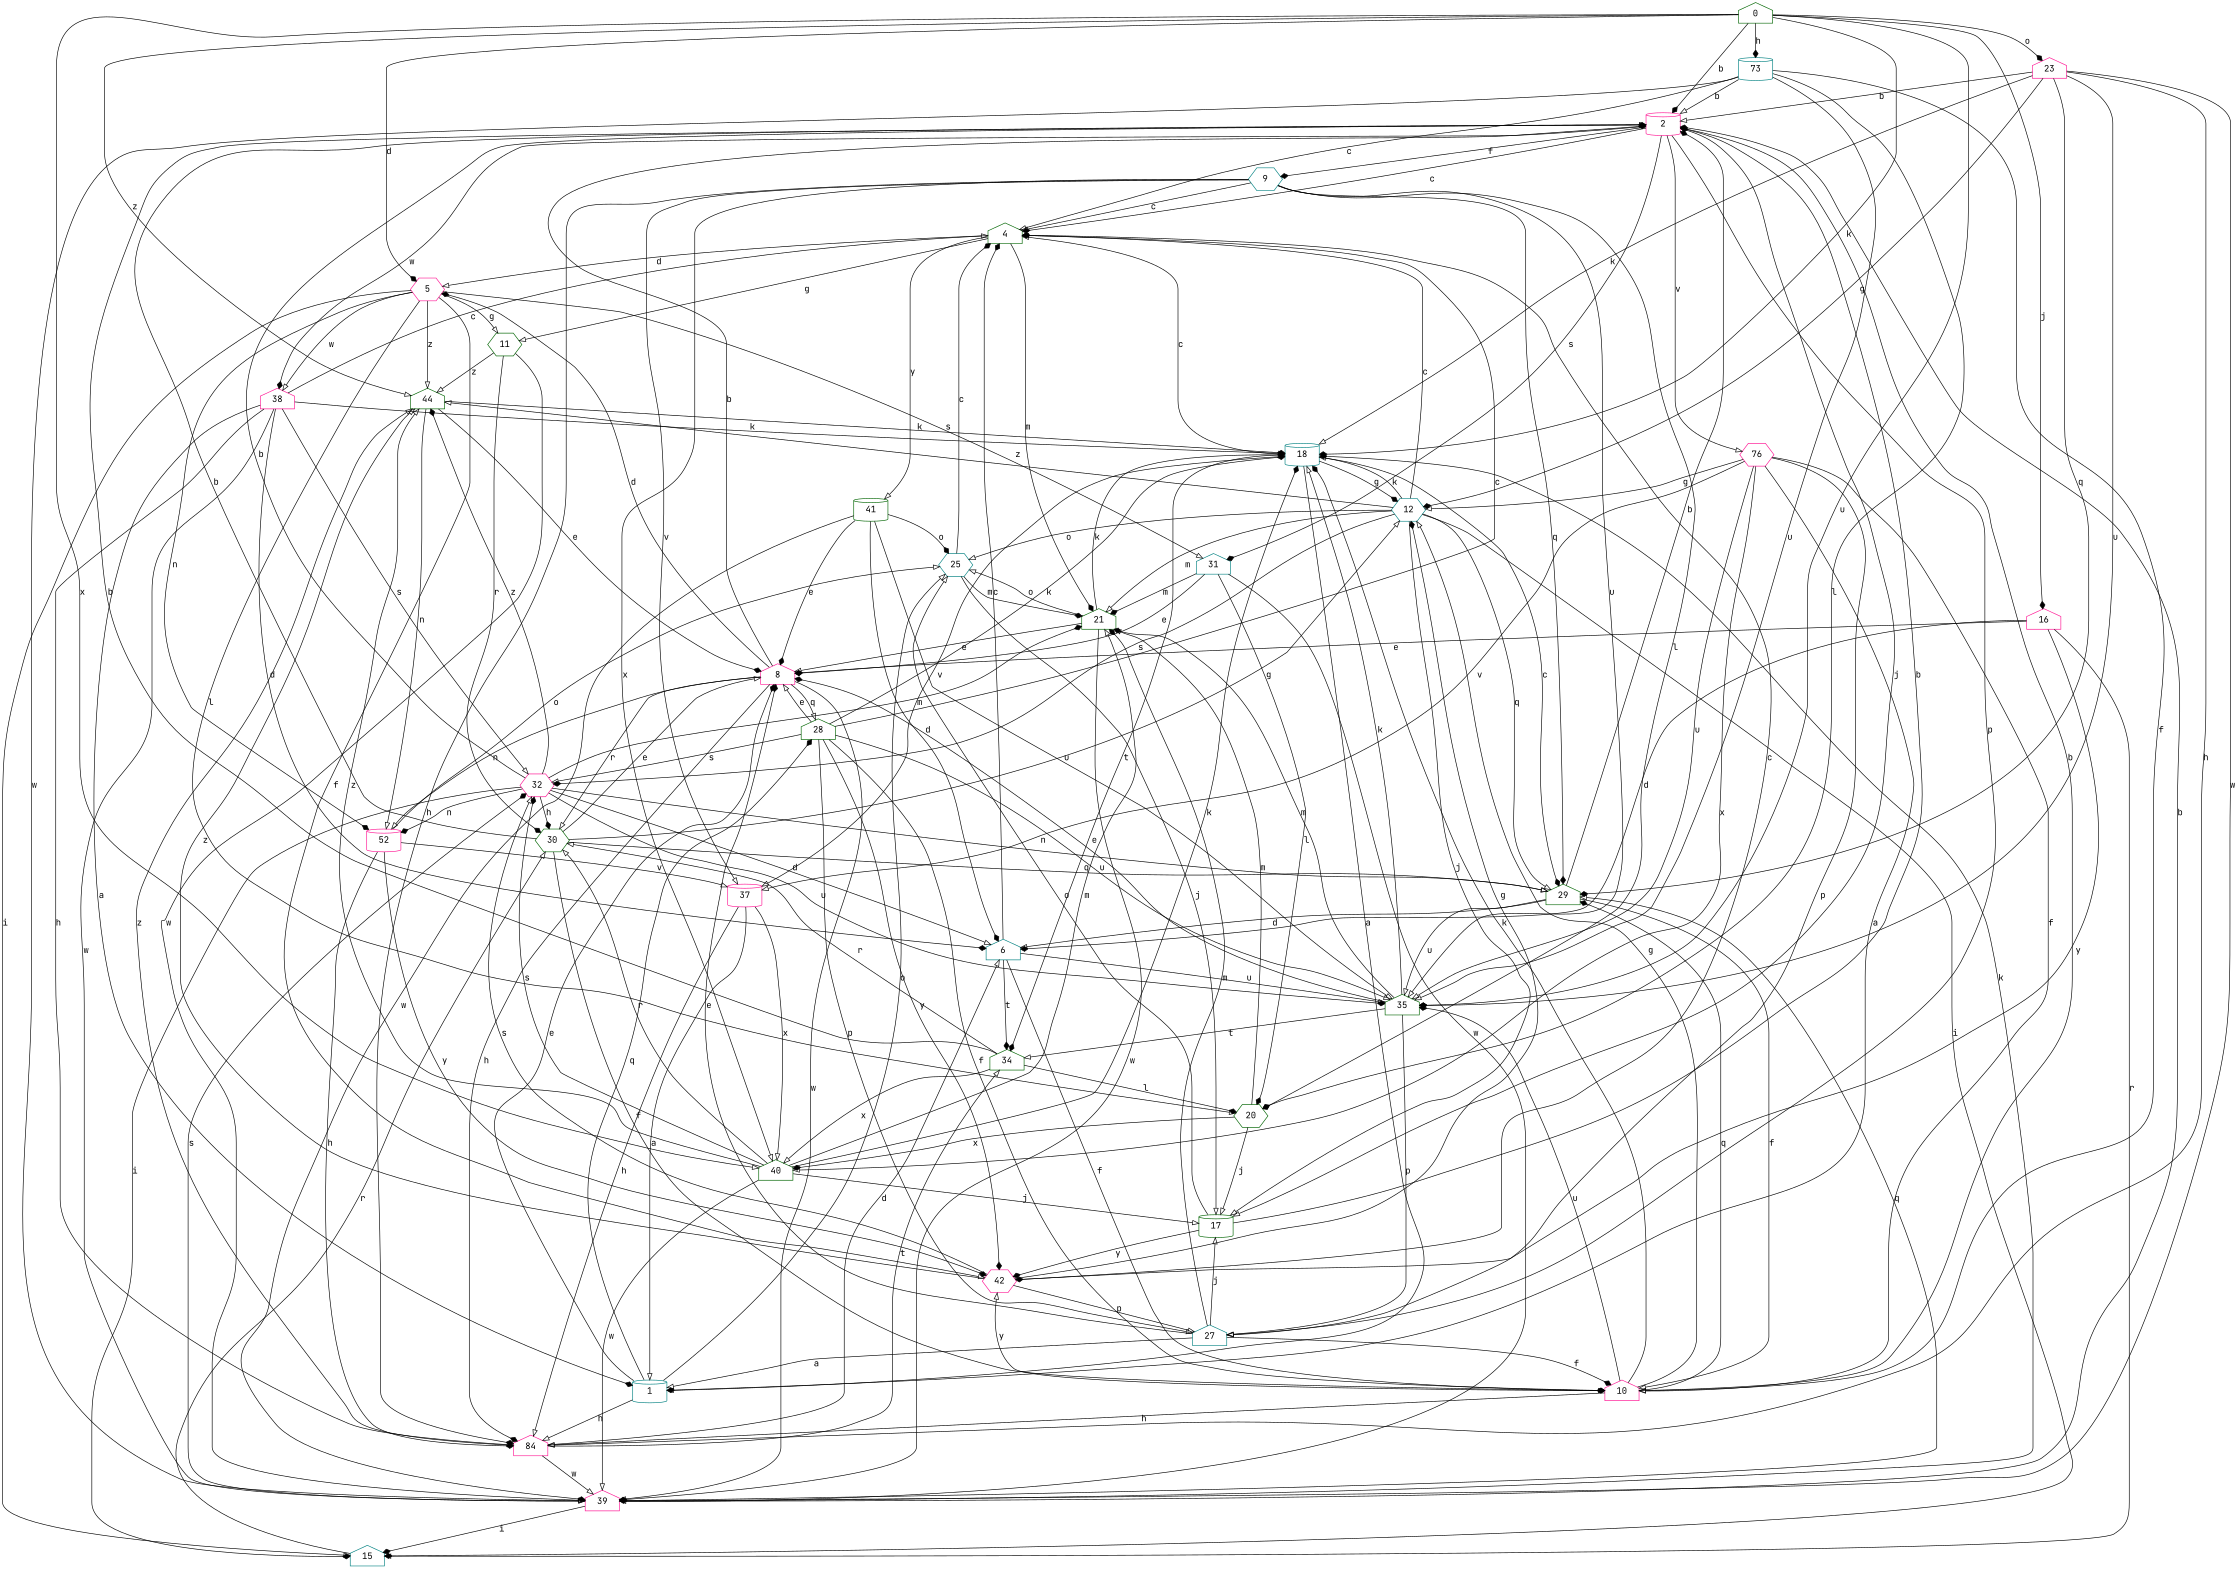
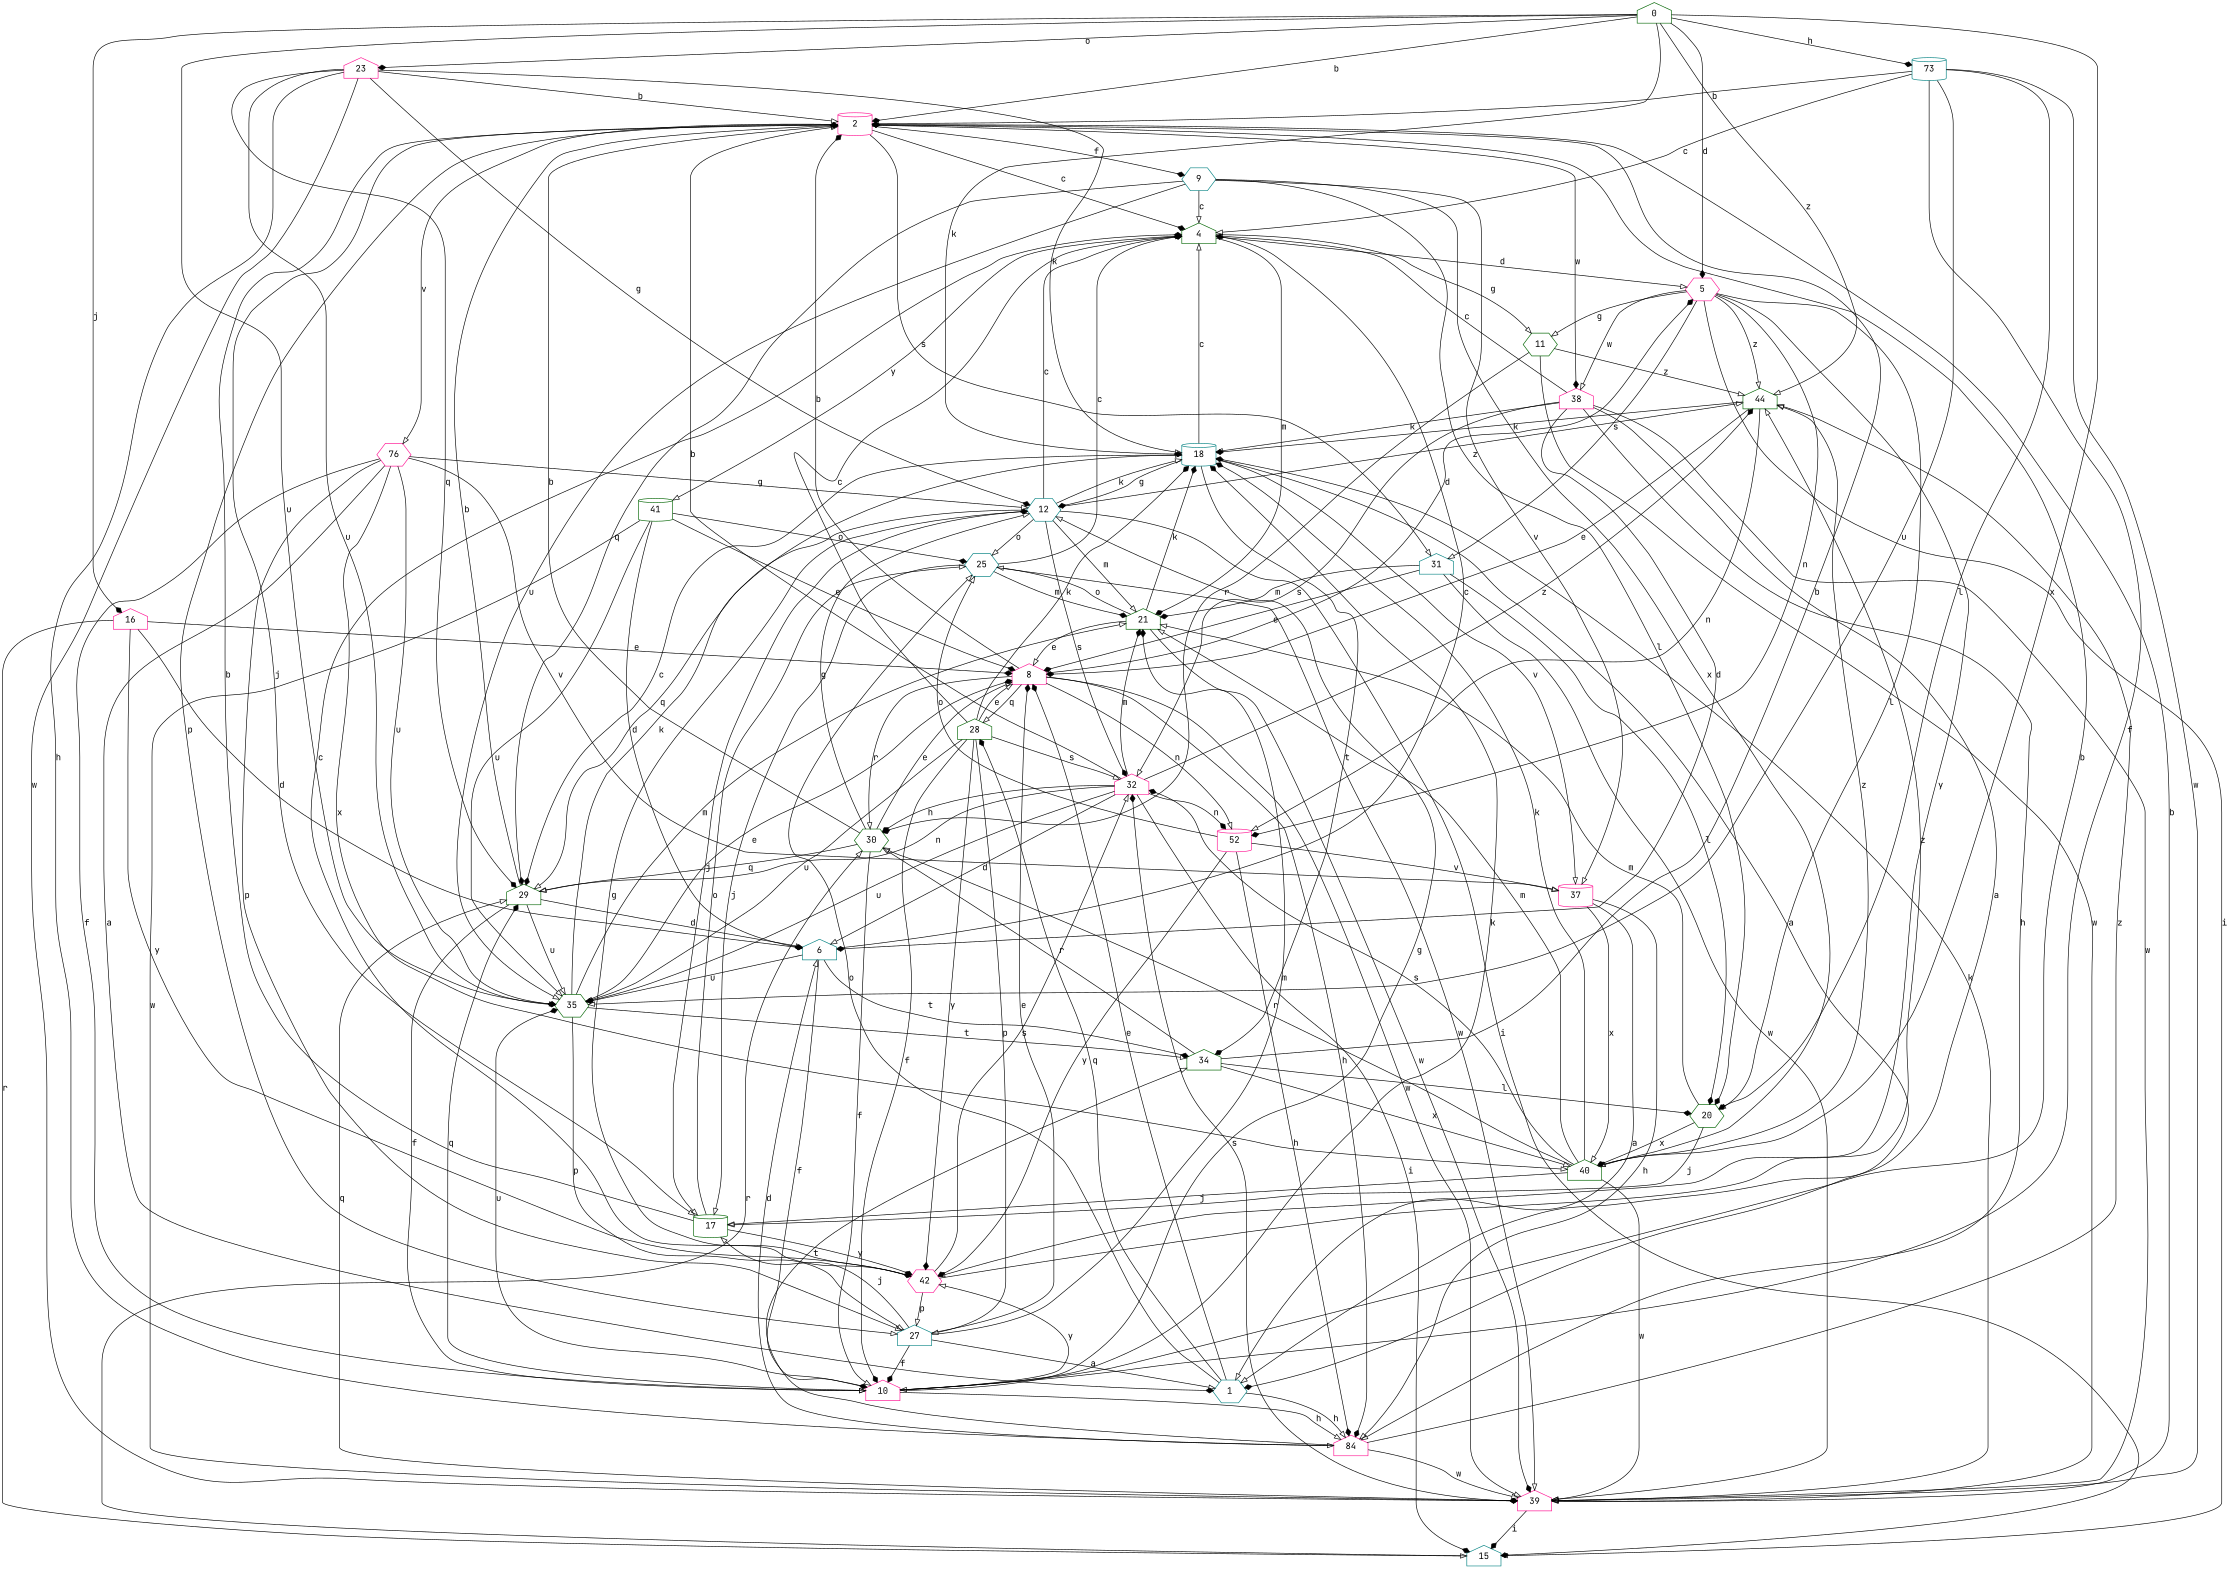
(1504, 399) -> (1058, 405)
(554, 550) -> none
(336, 785) -> (1941, 785)
(537, 785) -> (1132, 785)
(1287, 786) -> (798, 740)
none -> (1410, 900)
(1402, 1006) -> (572, 1006)
(650, 1391) -> (1230, 1391)
